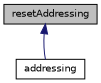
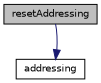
(44, 47) -> (57, 37)
